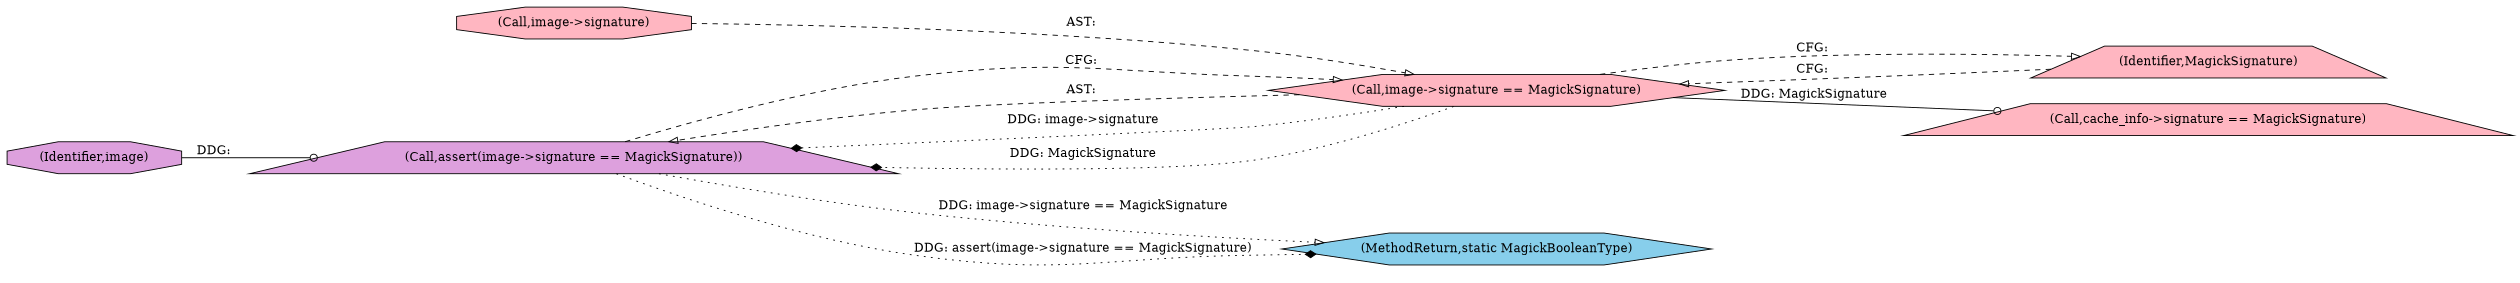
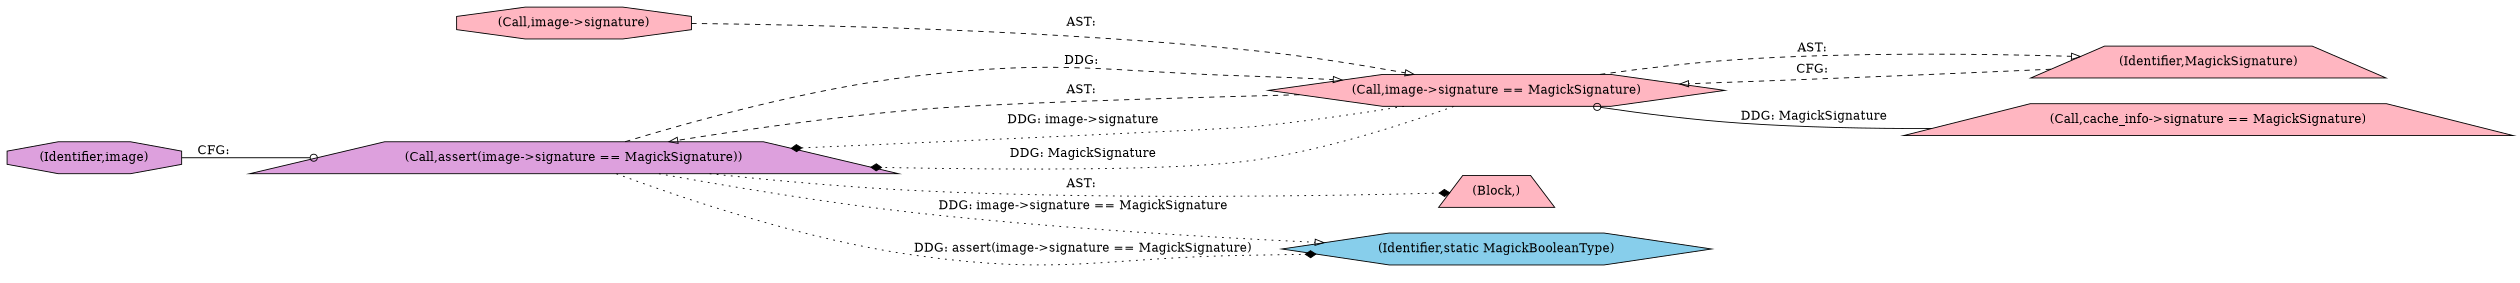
(1814, 48) -> (1814, 48)
(1083, 61) -> (1083, 61)
(1833, 104) -> (1766, 125)
(216, 151) -> (216, 151)
none -> (1497, 191)
(1497, 249) -> (1497, 249)
